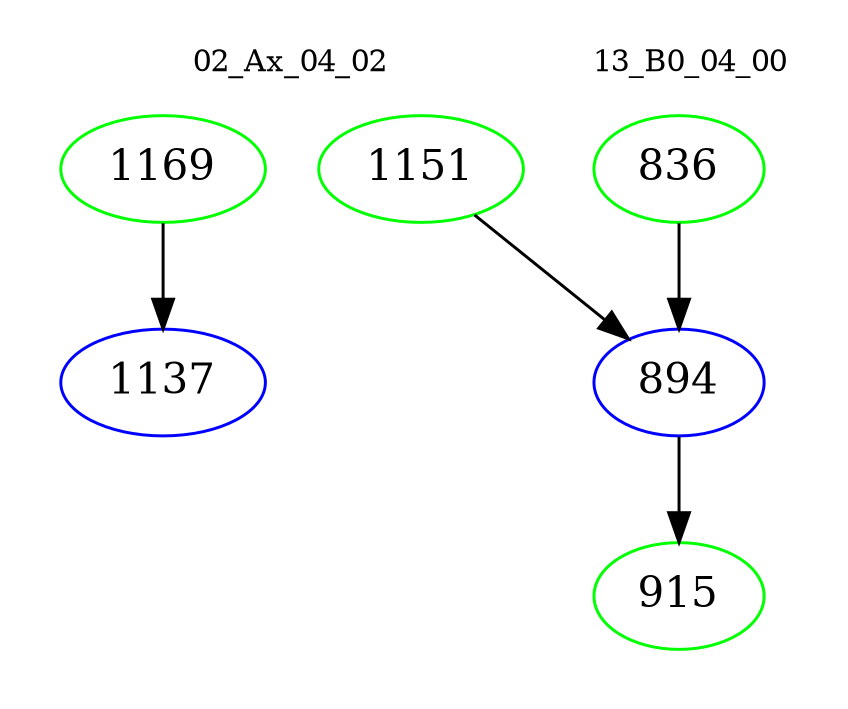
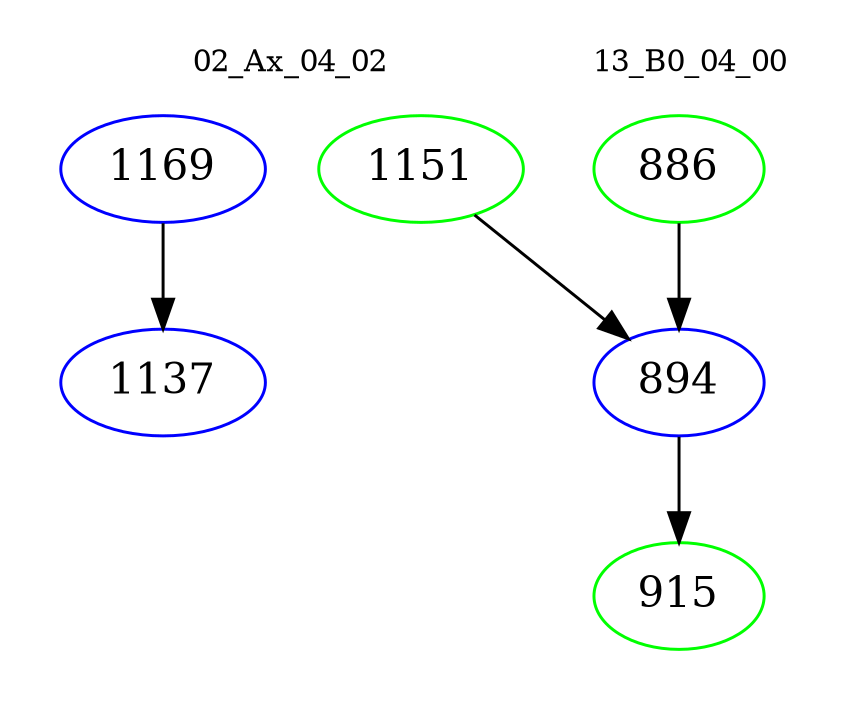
(163, 169) -> (163, 169)
(679, 169) -> (679, 169)
